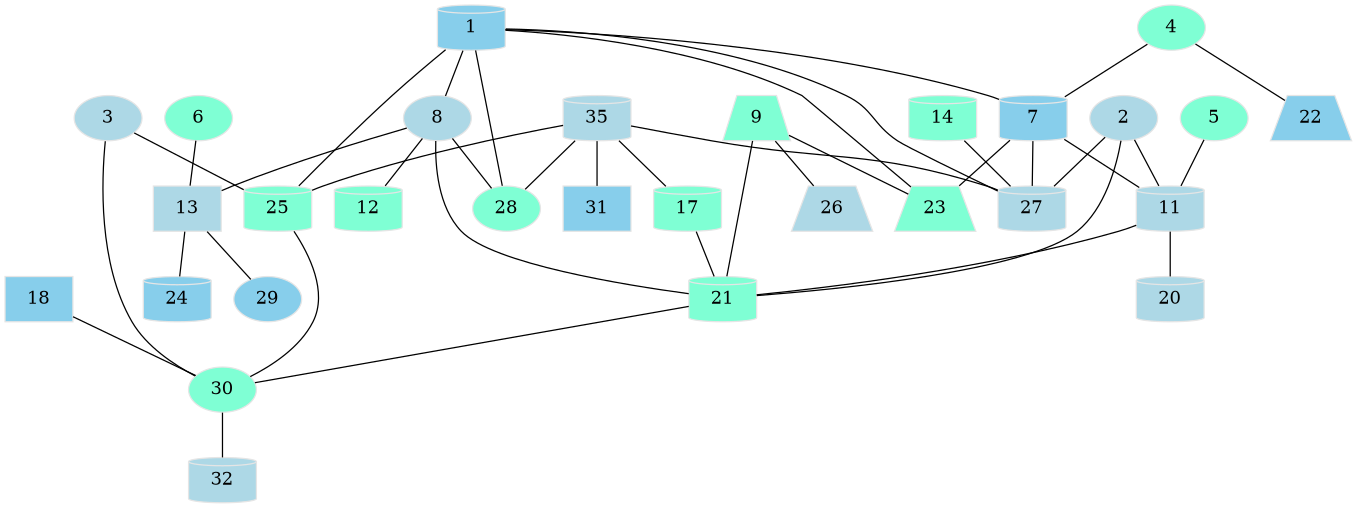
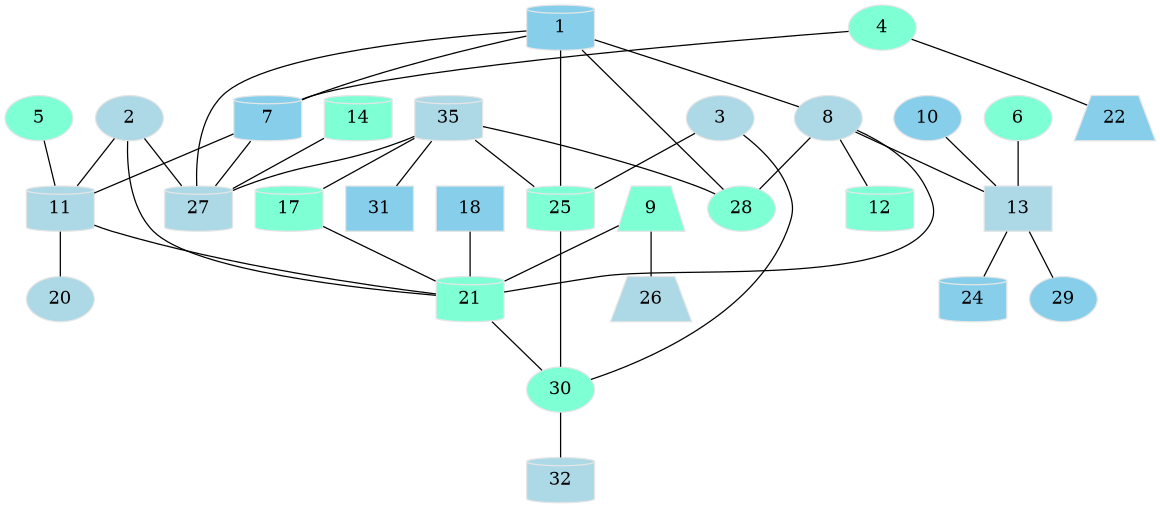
none -> (928, 118)
(935, 209) -> none
(1170, 299) -> (60, 299)
(134, 346) -> (470, 254)
